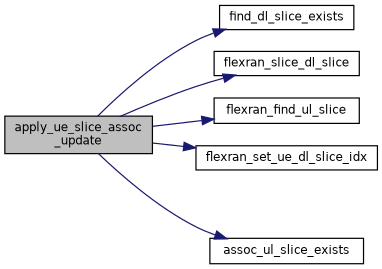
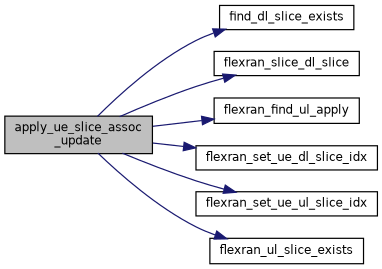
(287, 111) -> (287, 111)
none -> (287, 204)
(287, 251) -> (287, 251)
